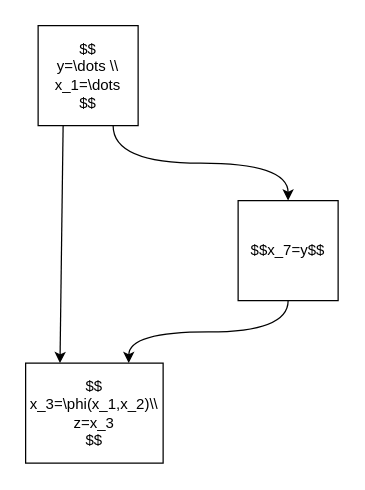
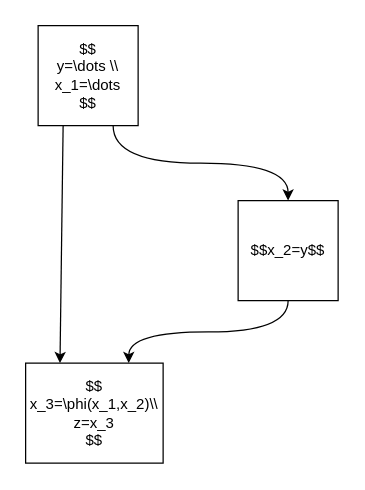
(288, 251) -> (288, 251)
